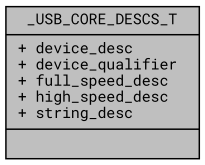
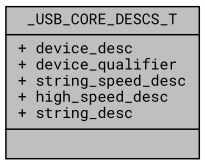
(94, 81) -> (103, 81)
